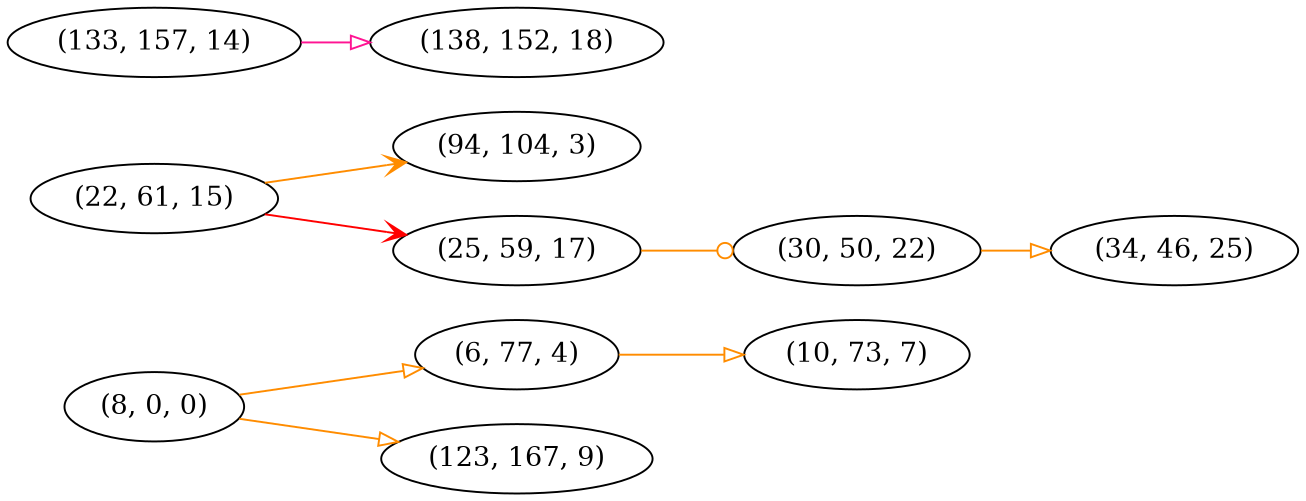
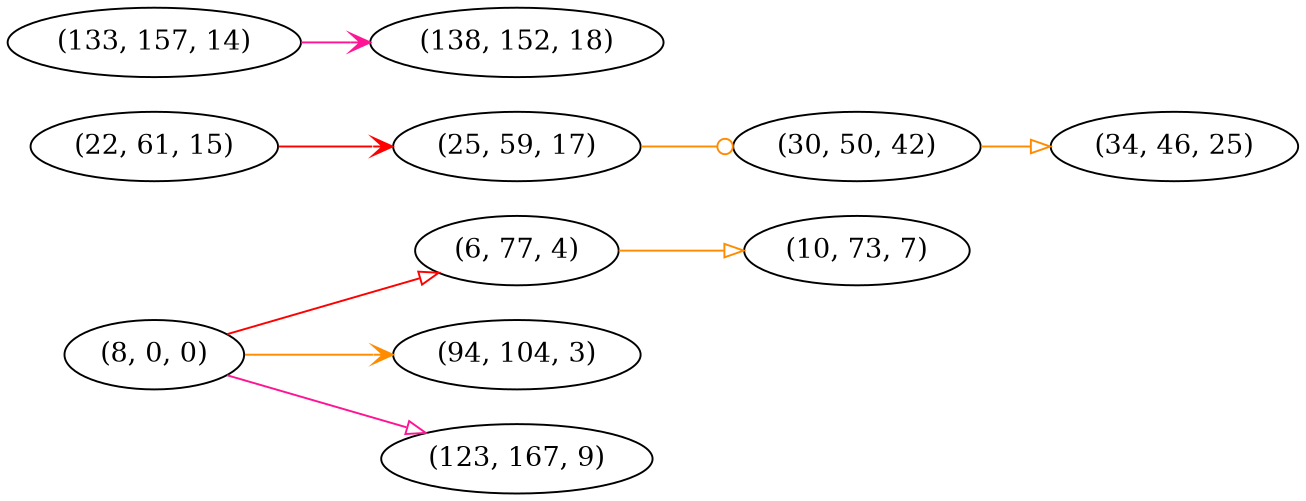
(326, 42) -> (326, 42)
(326, 174) -> (309, 355)
(857, 251) -> (857, 147)
(321, 383) -> (323, 306)
(309, 429) -> (317, 401)
